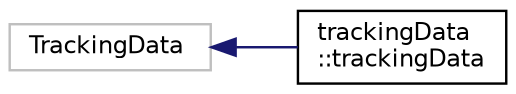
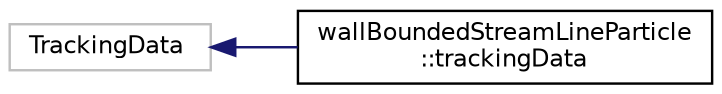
(402, 47) -> (505, 47)
